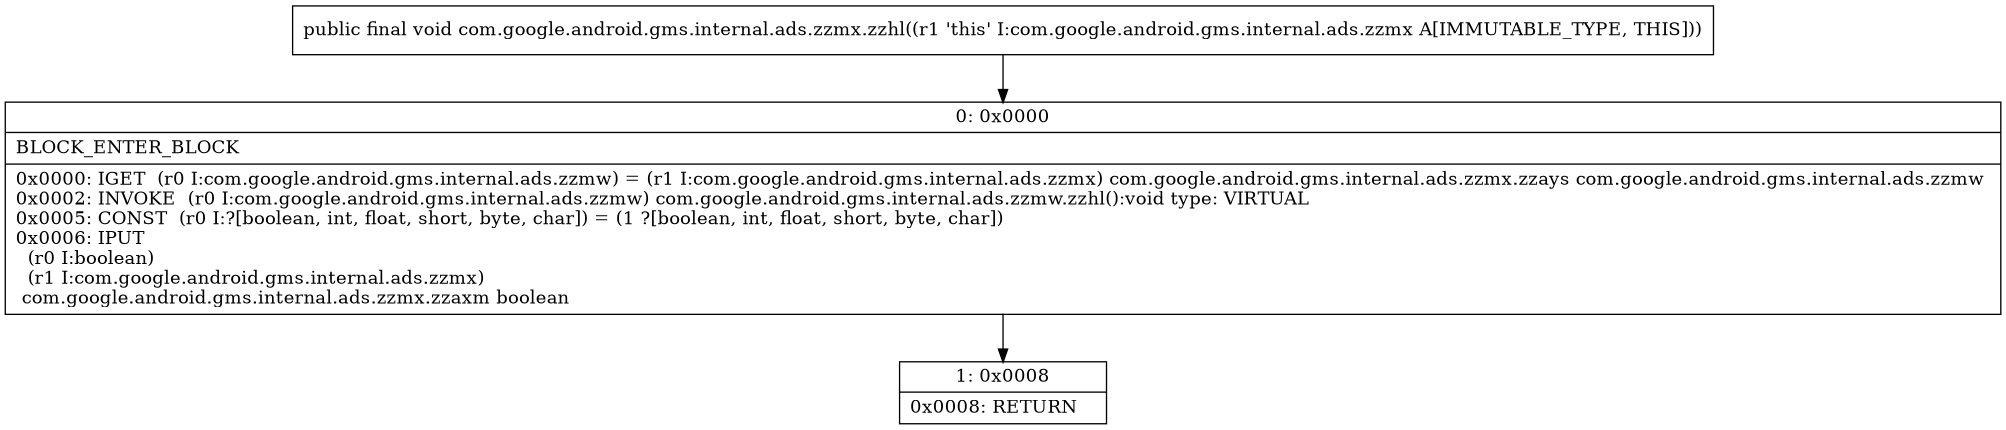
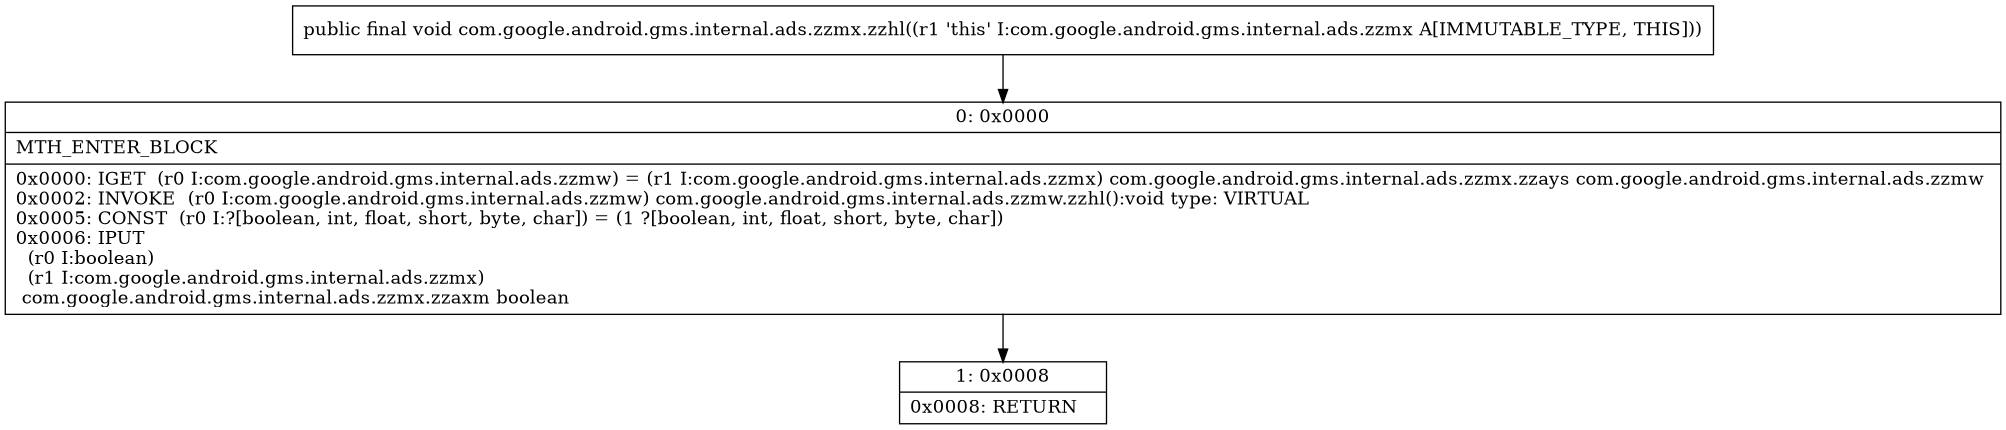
(128, 148) -> (117, 148)
